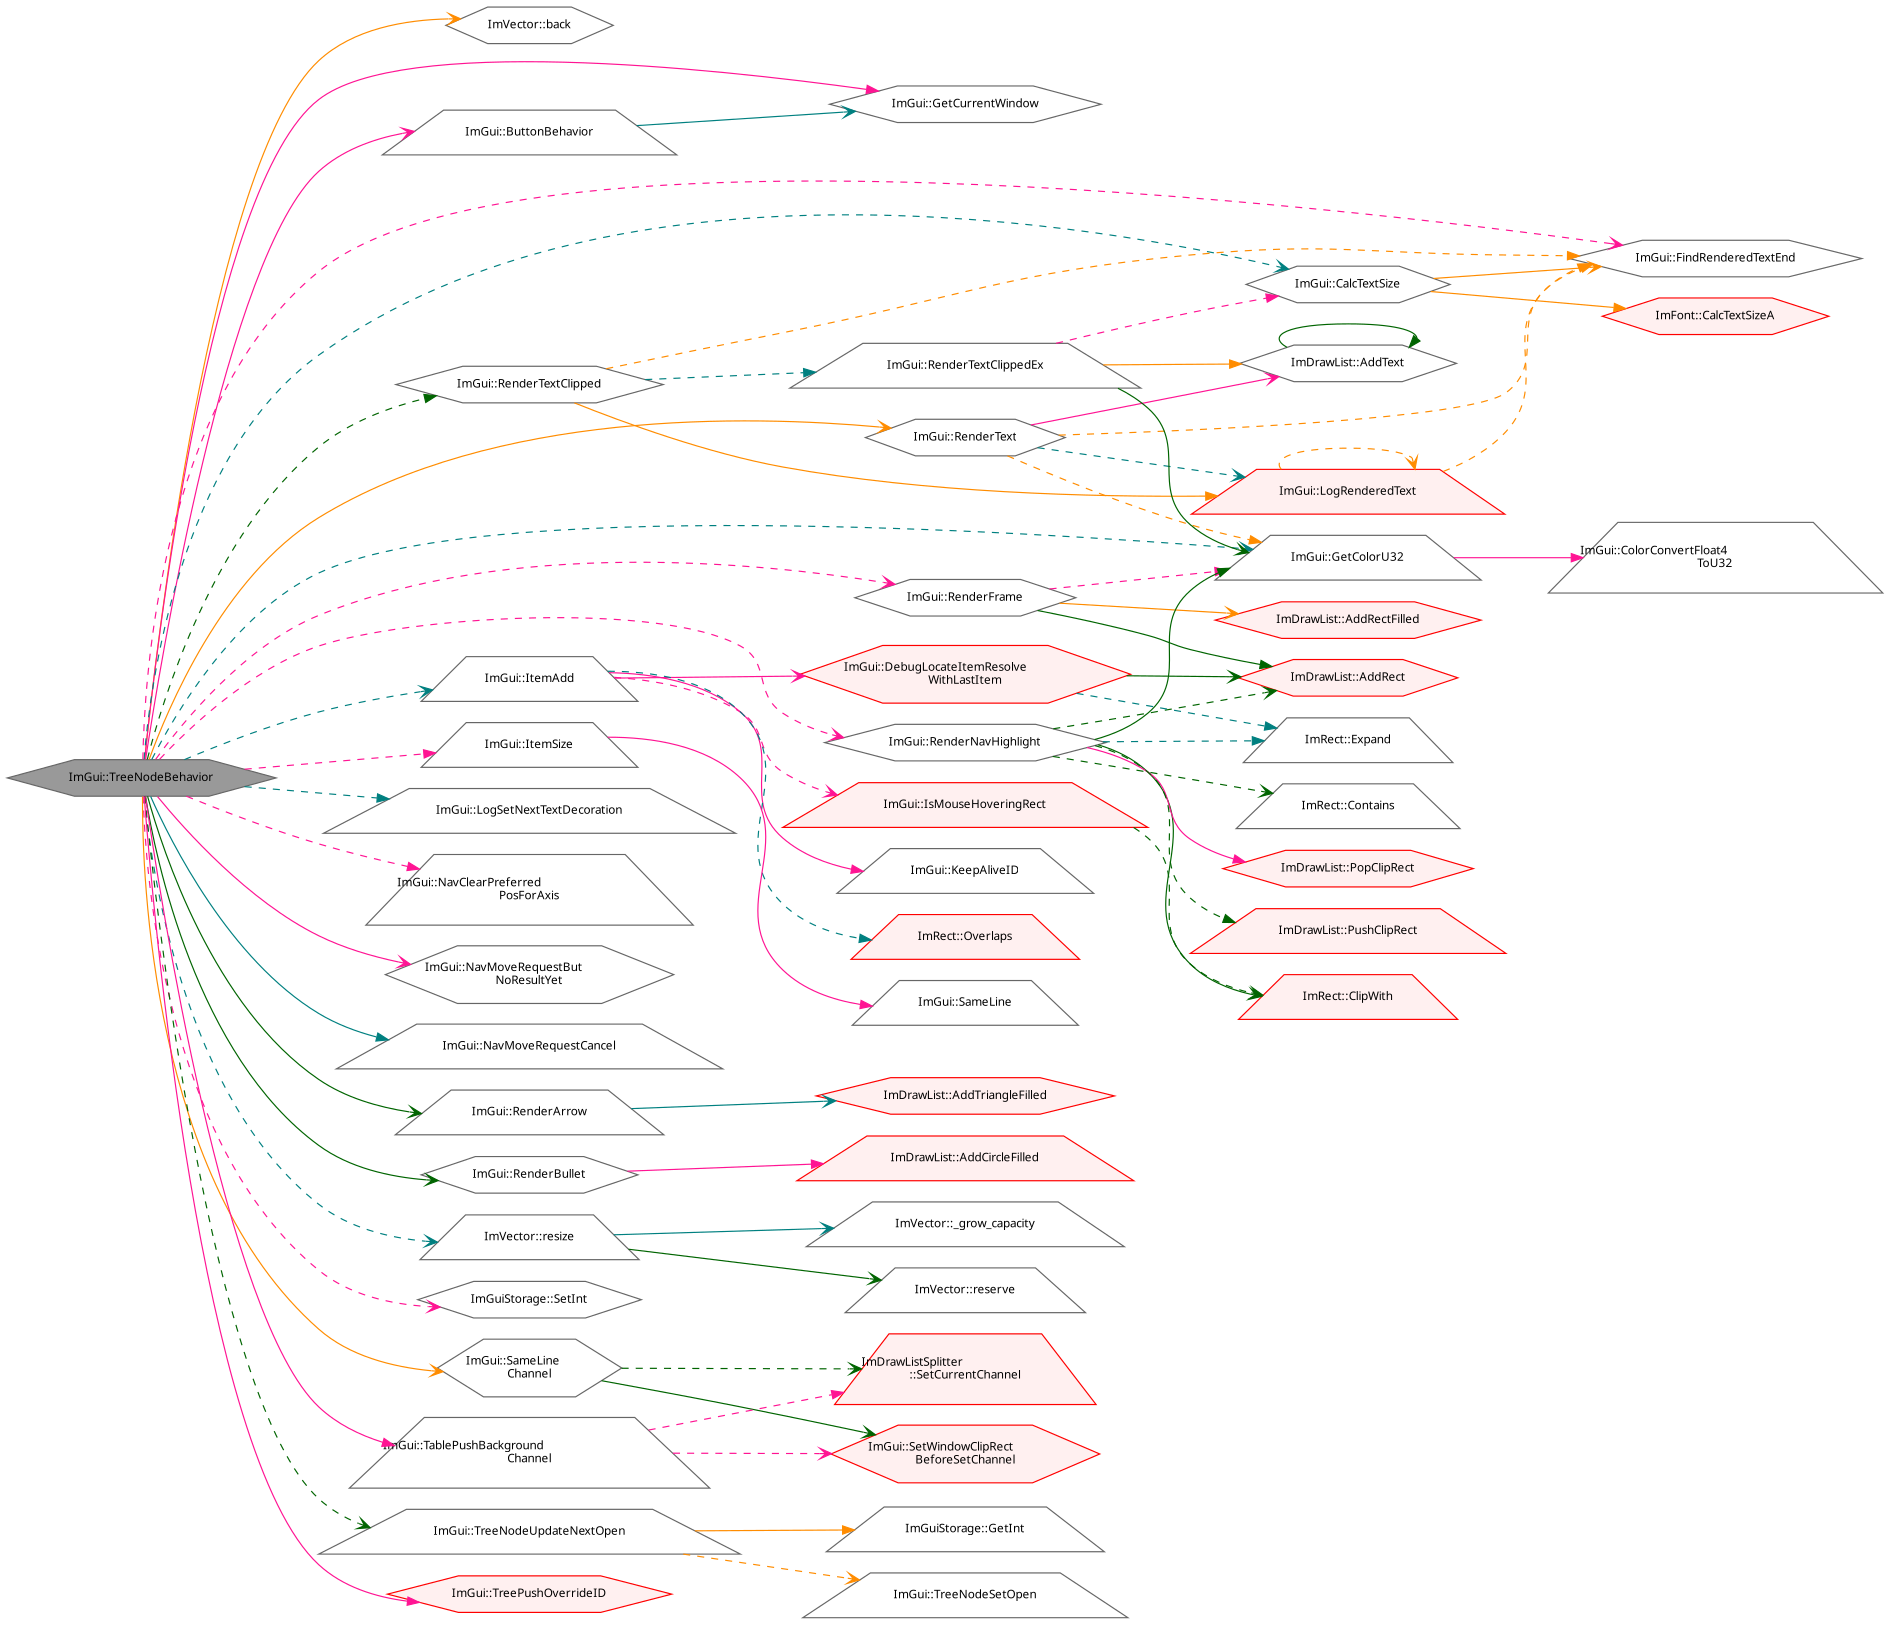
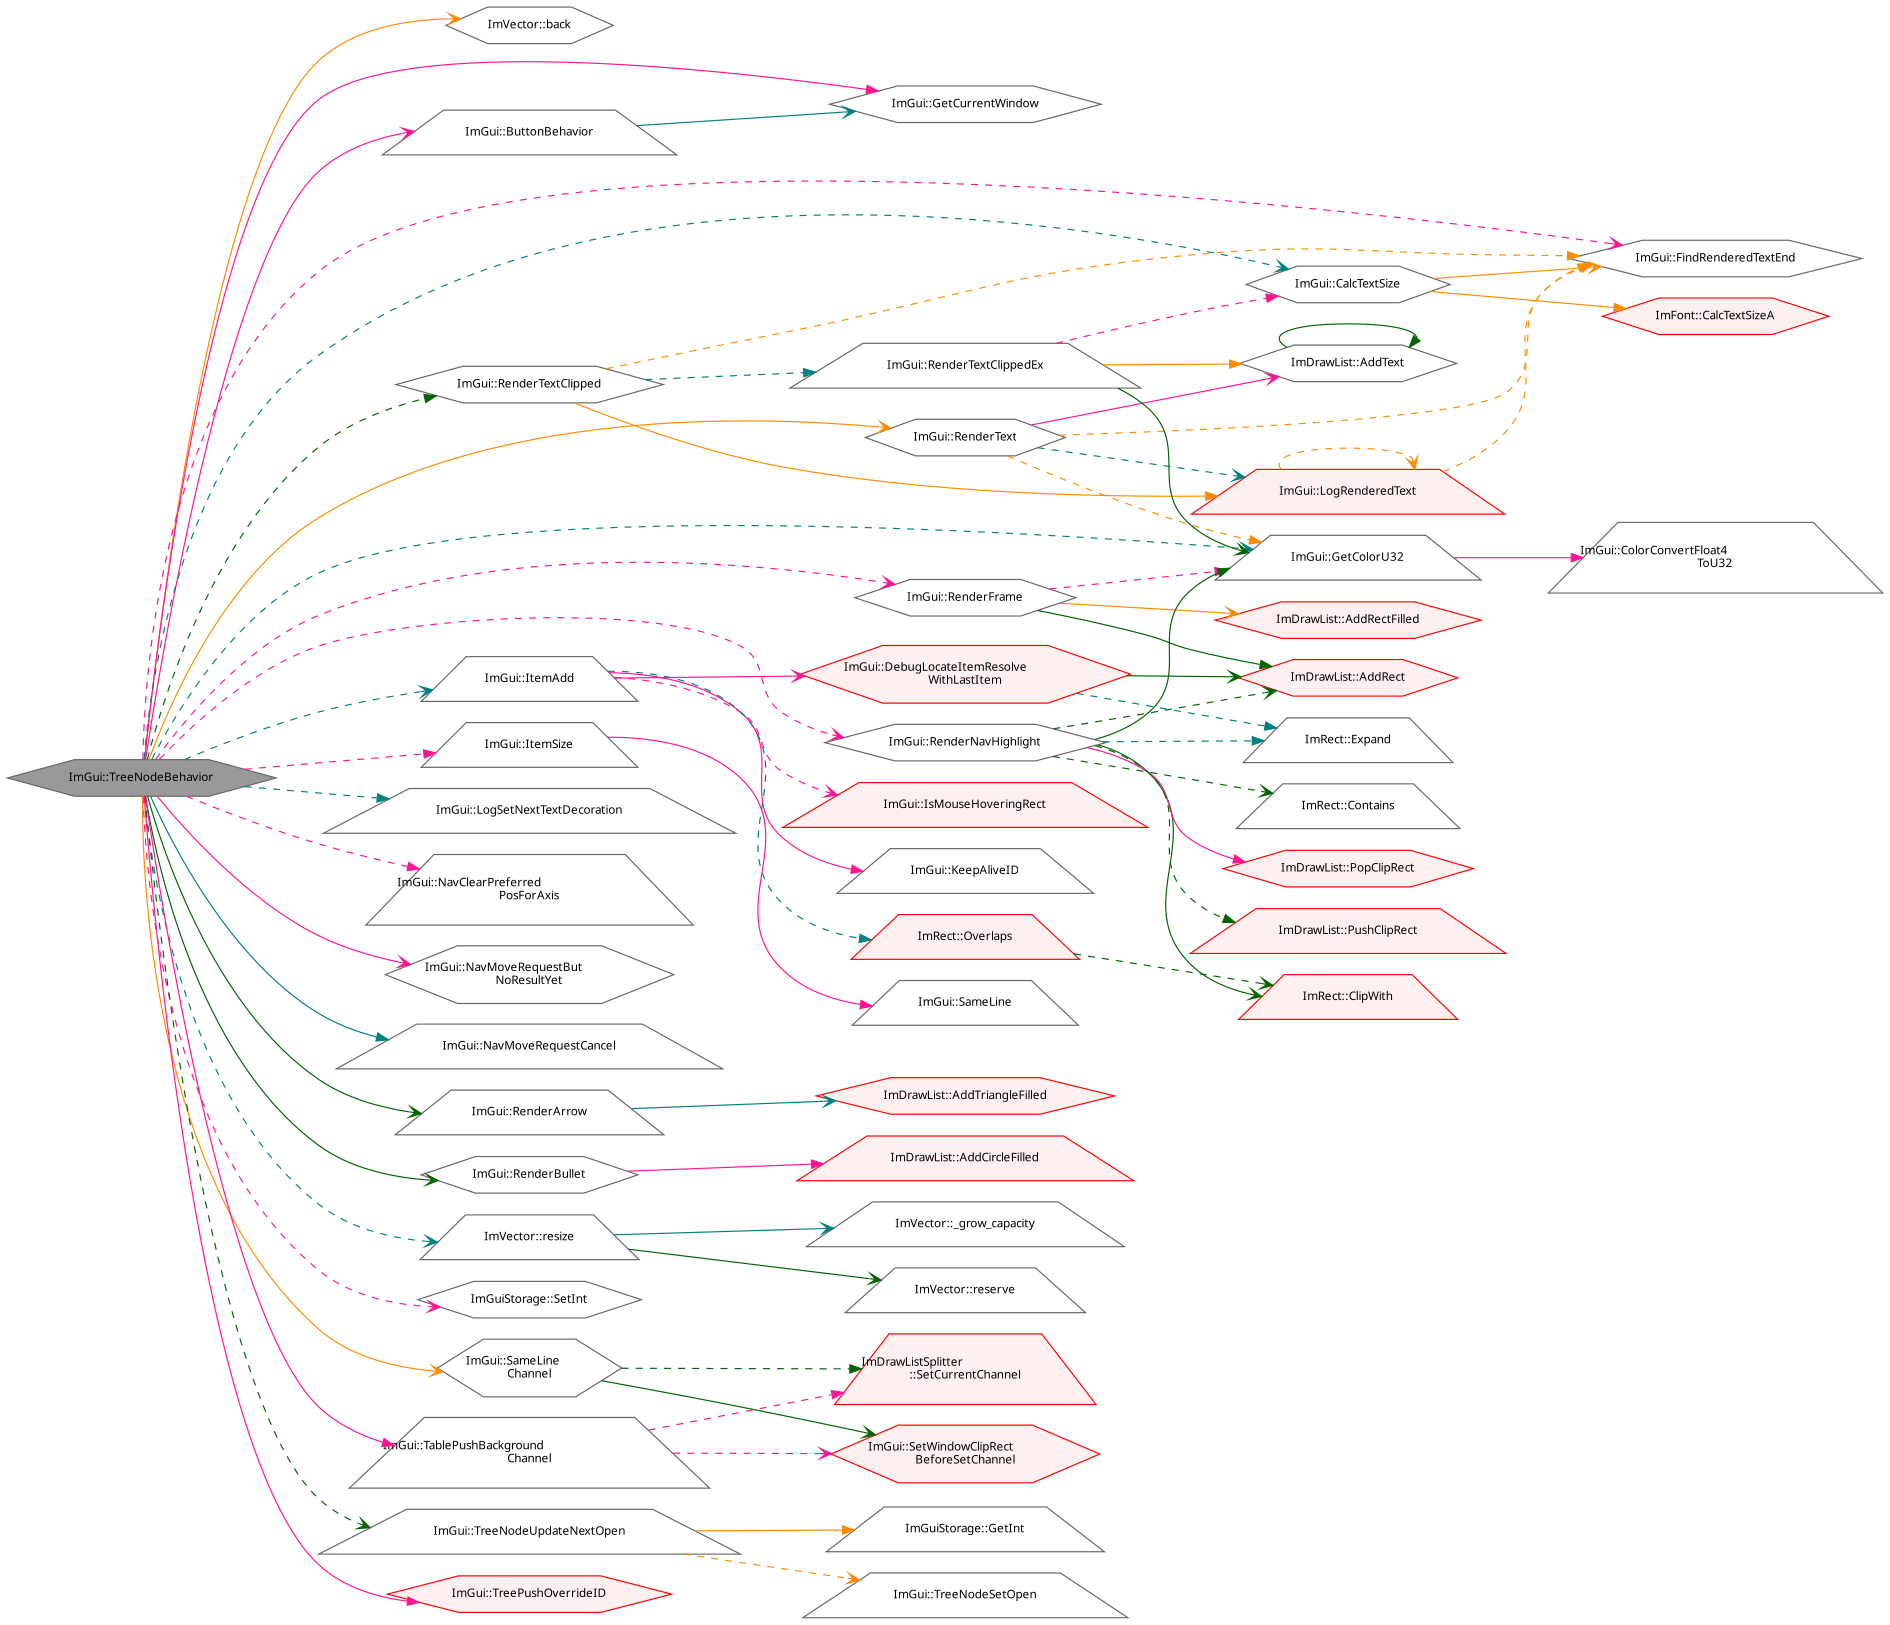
(1170, 926) -> (1167, 969)
(736, 1369) -> (736, 1369)
